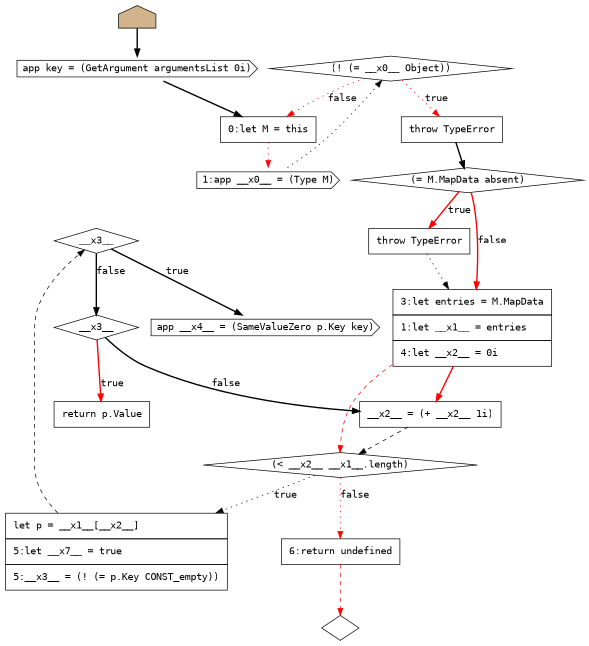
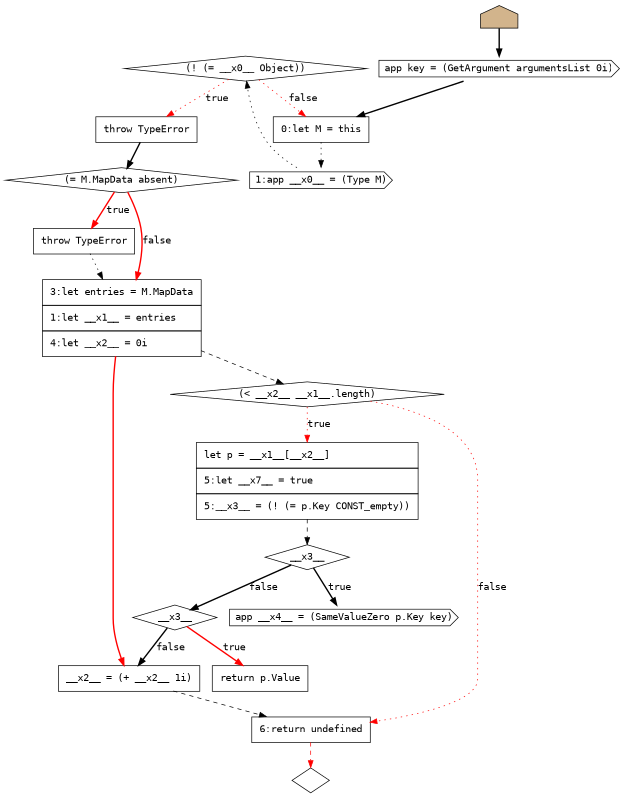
(268, 151) -> (321, 151)
(356, 398) -> (239, 366)
(387, 439) -> (216, 703)
(269, 493) -> (307, 421)
